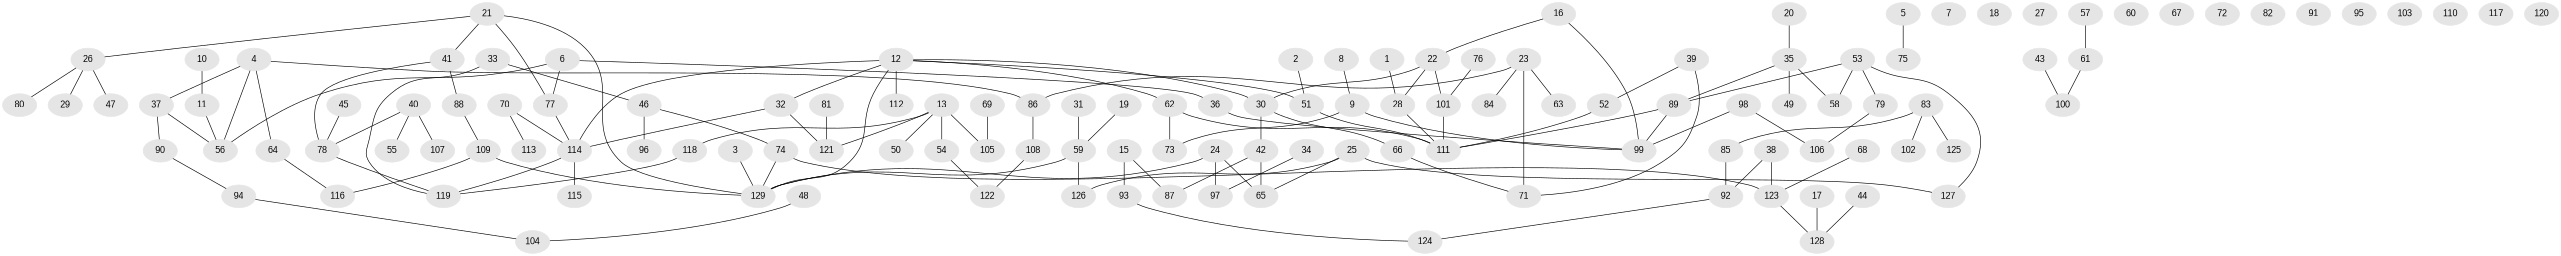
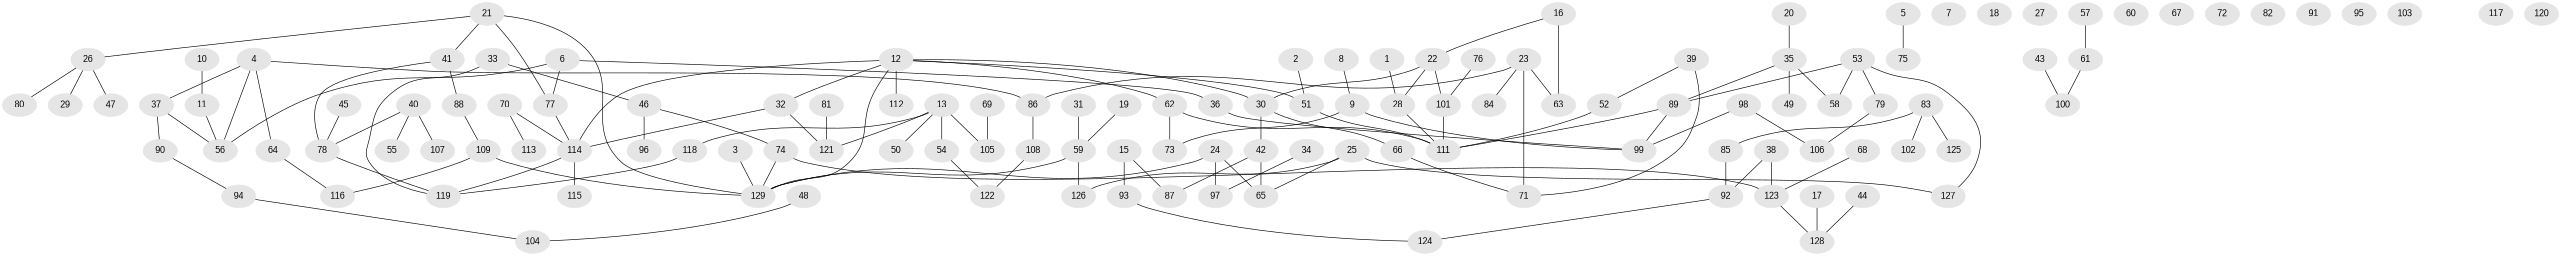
(2450, 14) -> none
(1615, 74) -> (1559, 60)
